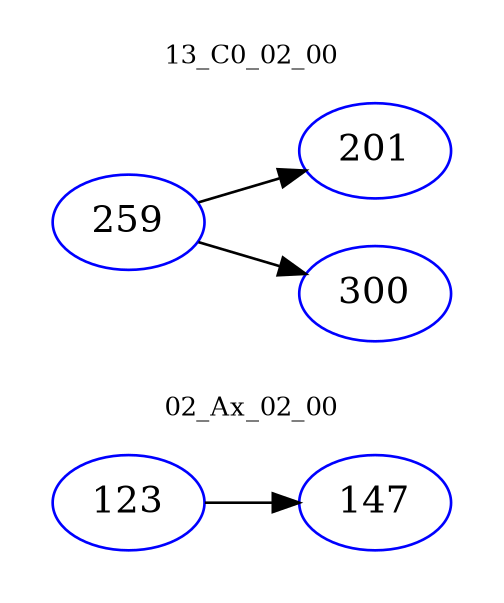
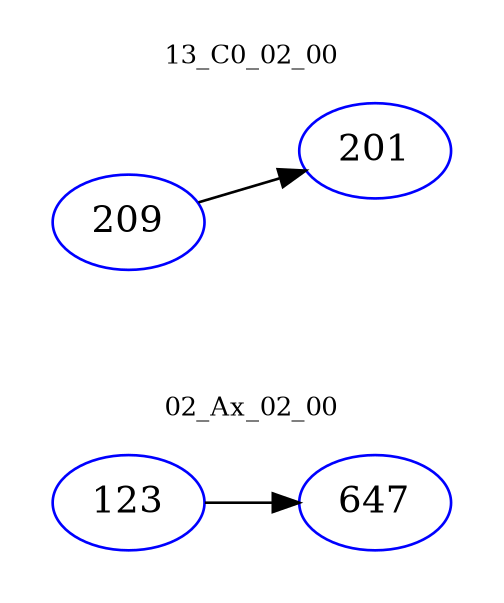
(129, 222) -> (129, 222)
(375, 294) -> none
(375, 503) -> (375, 503)
